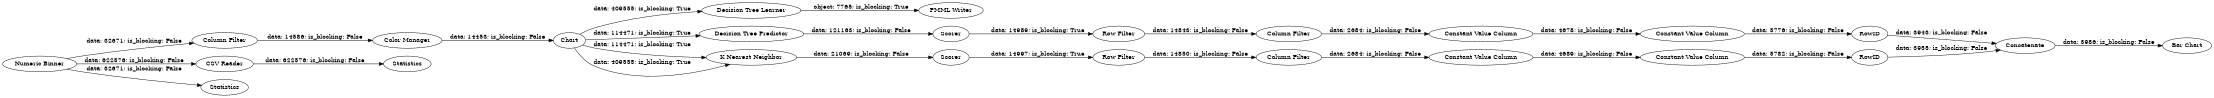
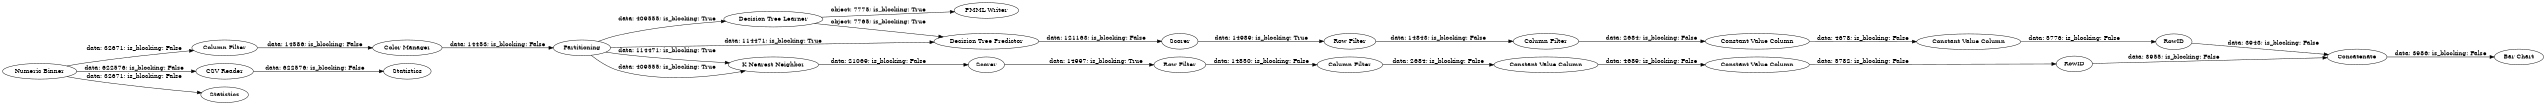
(861, 7) -> (878, 10)
none -> (877, 30)
(569, 40) -> (582, 48)
